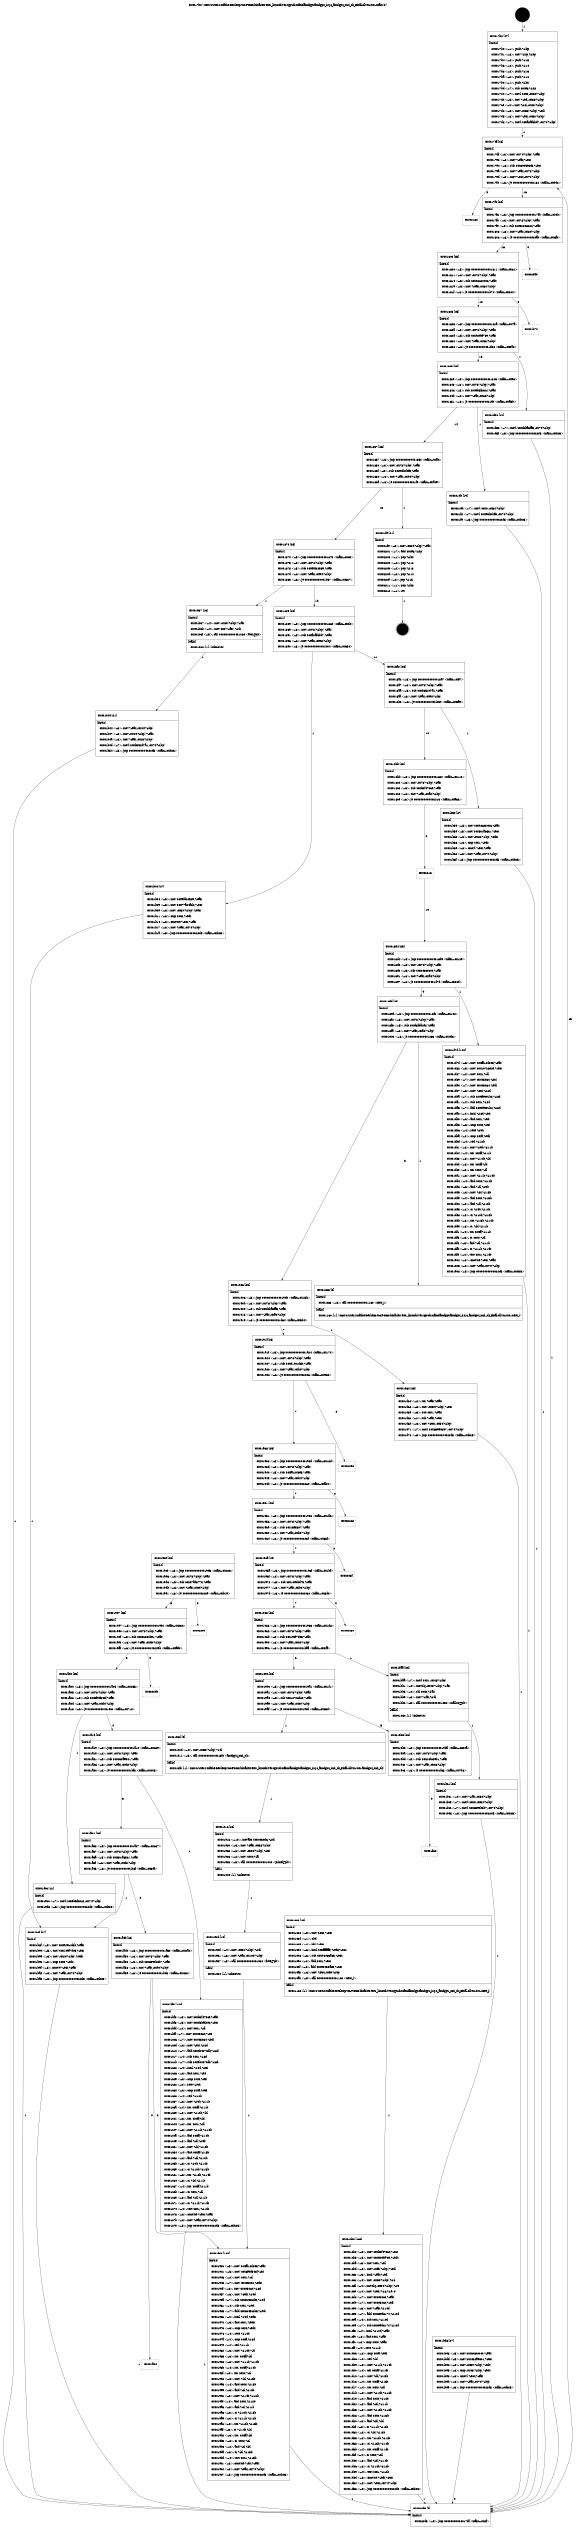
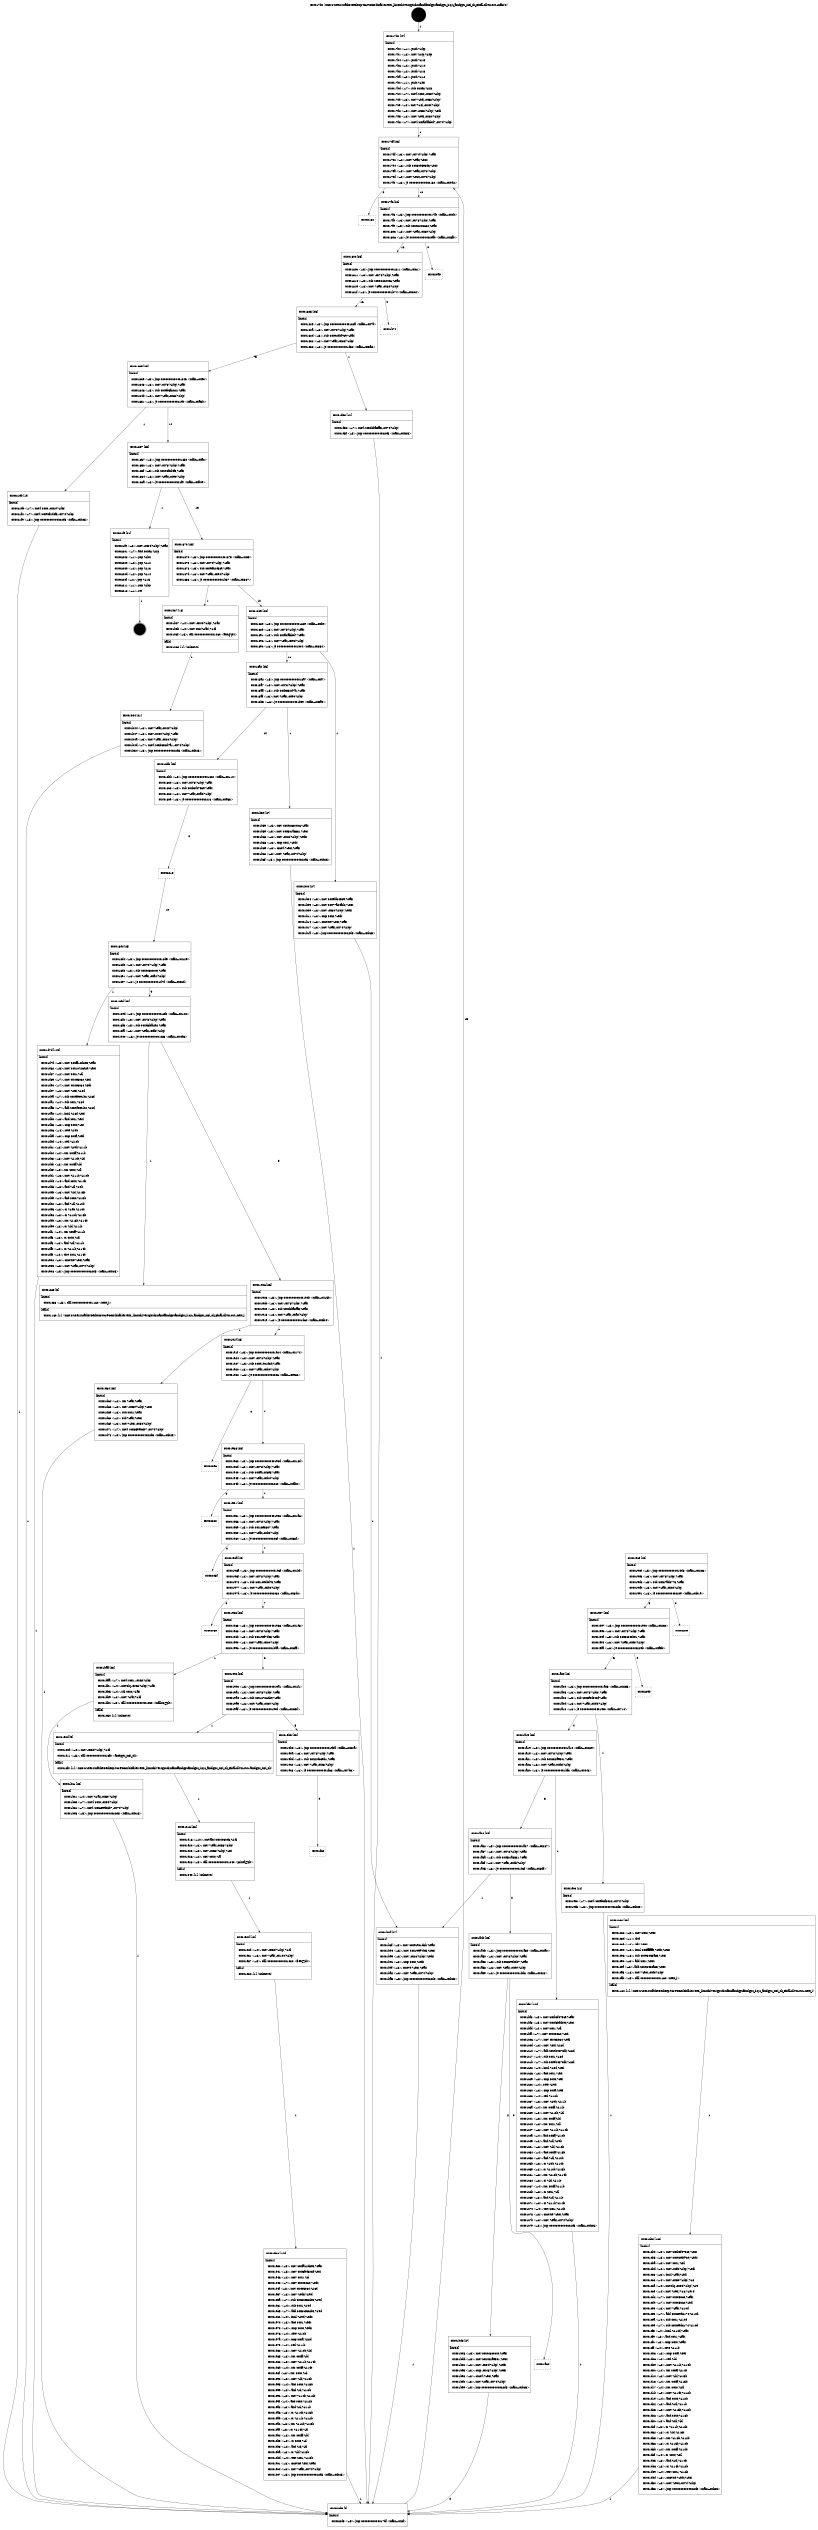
(480, 357) -> (255, 357)
(154, 2139) -> (497, 2156)
